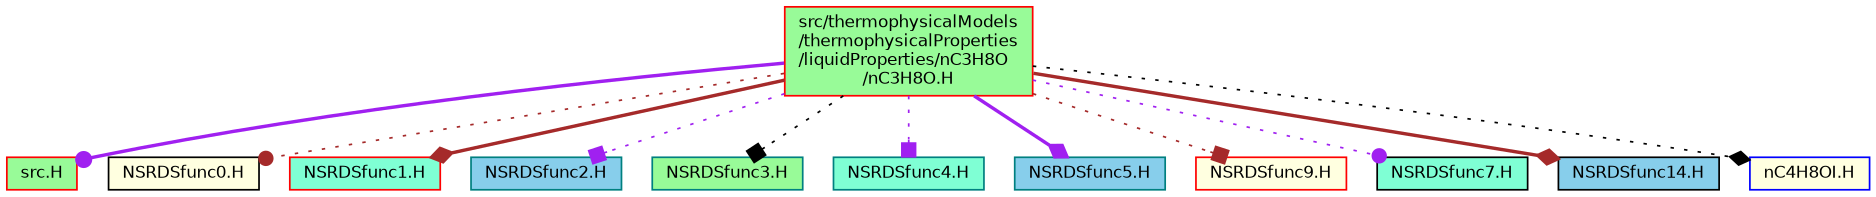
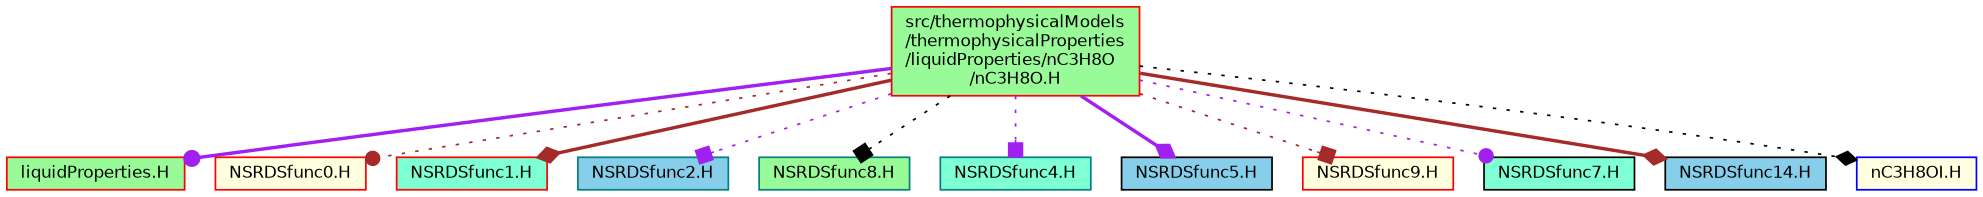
(42, 174) -> (96, 174)
(184, 174) -> (291, 174)
(727, 174) -> (834, 174)
(1090, 174) -> (1197, 174)
(1810, 174) -> (1917, 174)
